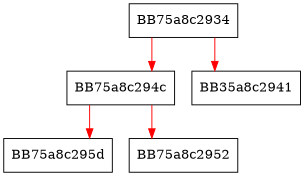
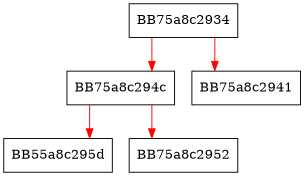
(246, 88) -> (246, 88)
(58, 155) -> (58, 155)
